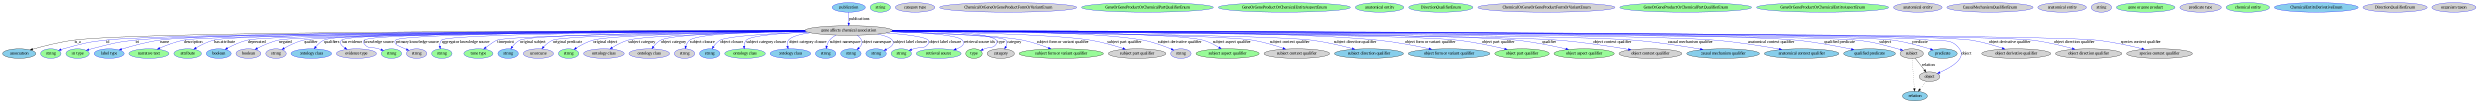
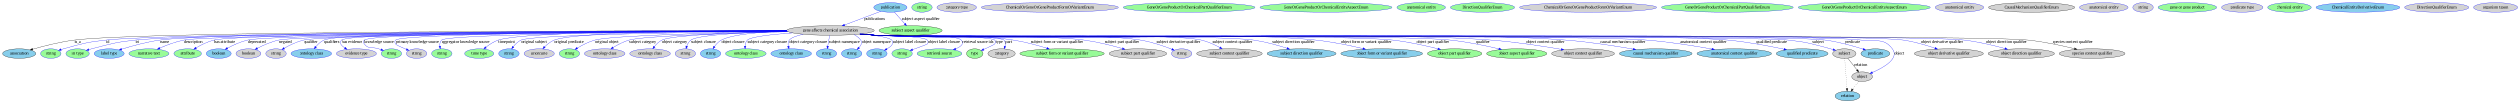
(1990, 7) -> (2032, 7)
(1057, 32) -> (900, 18)
(1518, 33) -> (1468, 36)
(1014, 42) -> (1009, 42)
